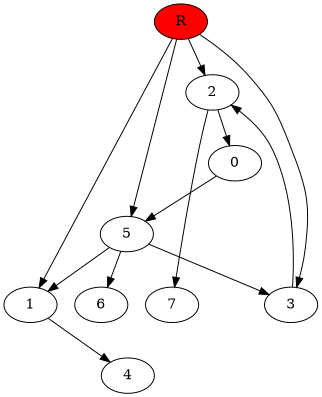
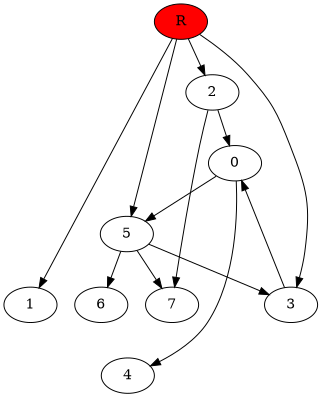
(286, 192) -> (265, 239)
(83, 267) -> (147, 265)
(75, 337) -> (225, 284)
